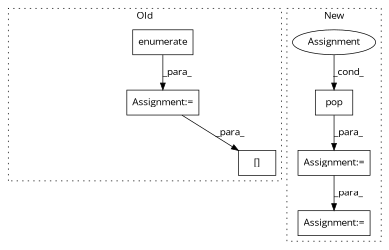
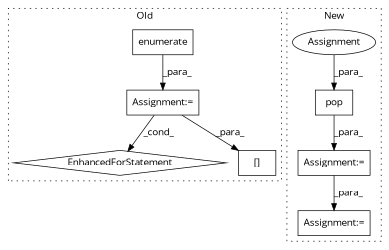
(349, 72) -> (349, 72)
none -> (120, 163)
